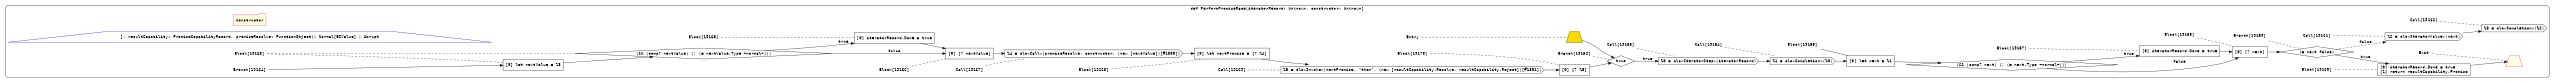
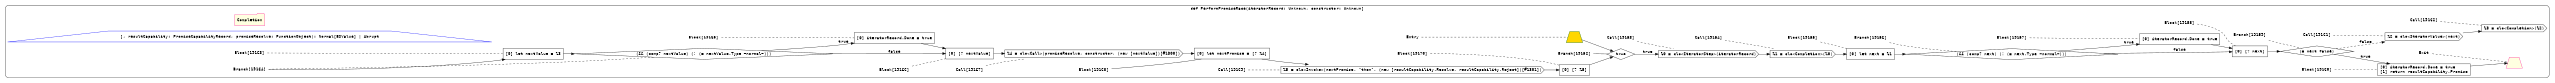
(250, 20) -> (250, 20)
none -> (1871, 38)
(1834, 52) -> (1834, 45)
(421, 54) -> (471, 65)
(1602, 58) -> (1600, 54)
(1157, 65) -> (1157, 65)
